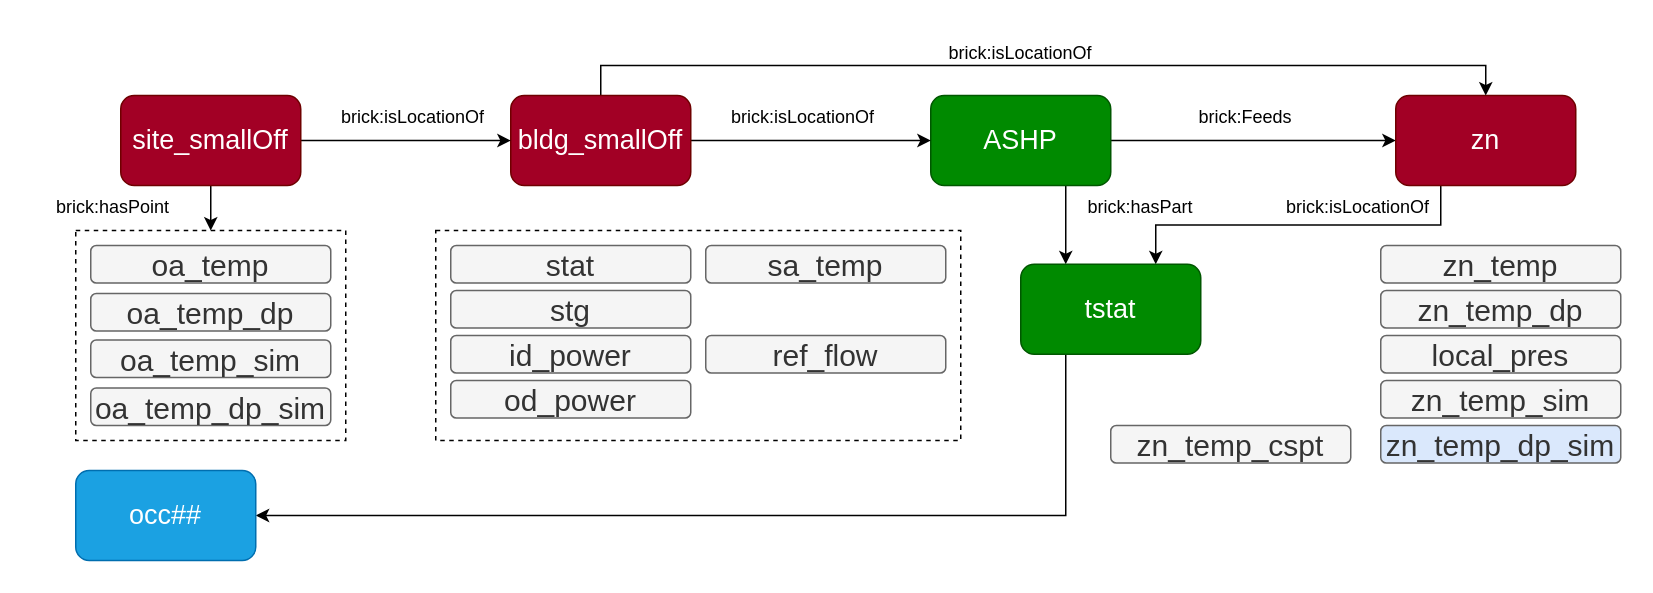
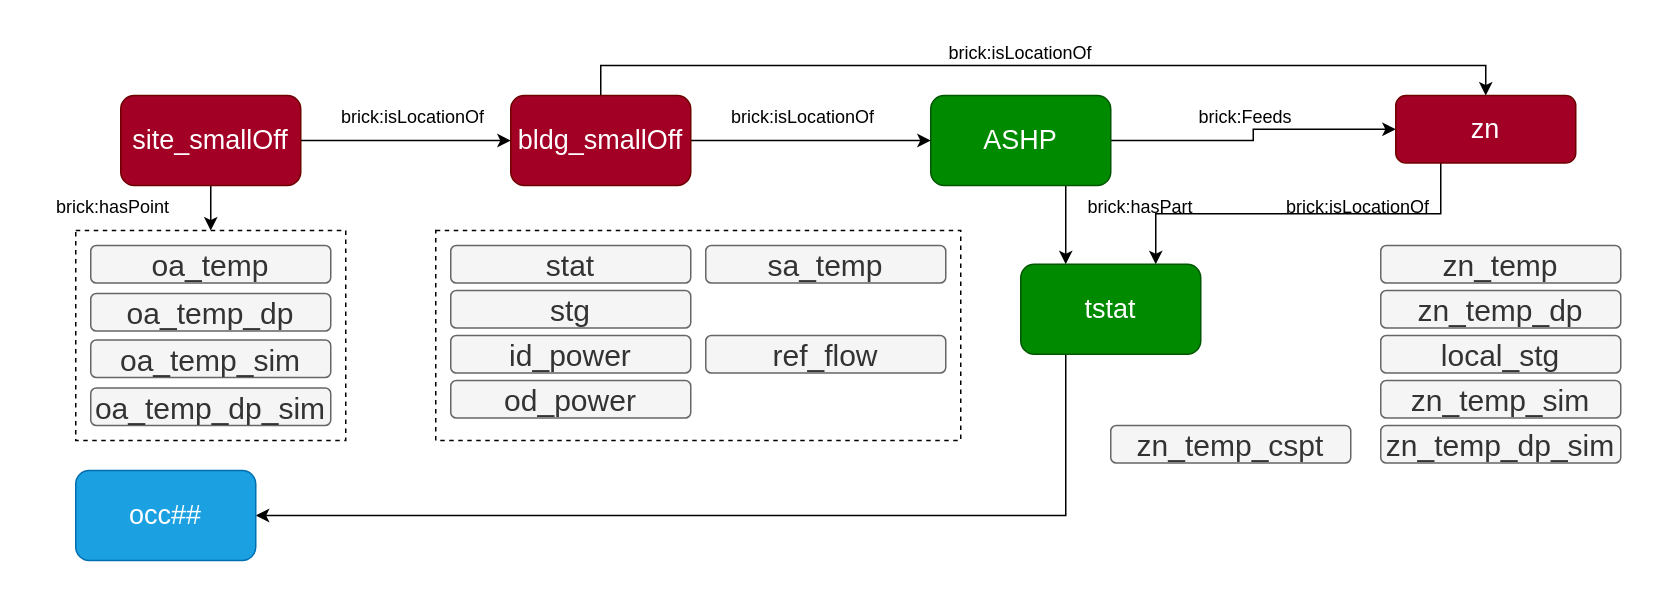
(1486, 140) -> (1486, 129)
(1501, 355) -> (1501, 355)
(1501, 444) -> (1501, 444)
